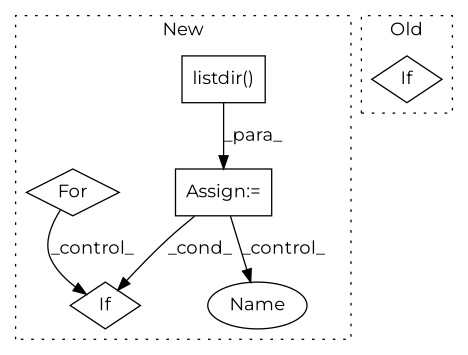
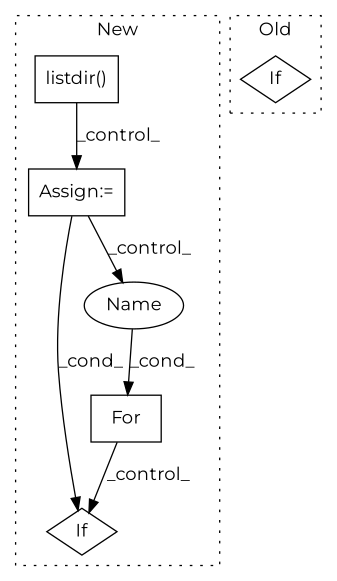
(253, 136) -> (118, 136)
(73, 192) -> (126, 419)
none -> (130, 356)
